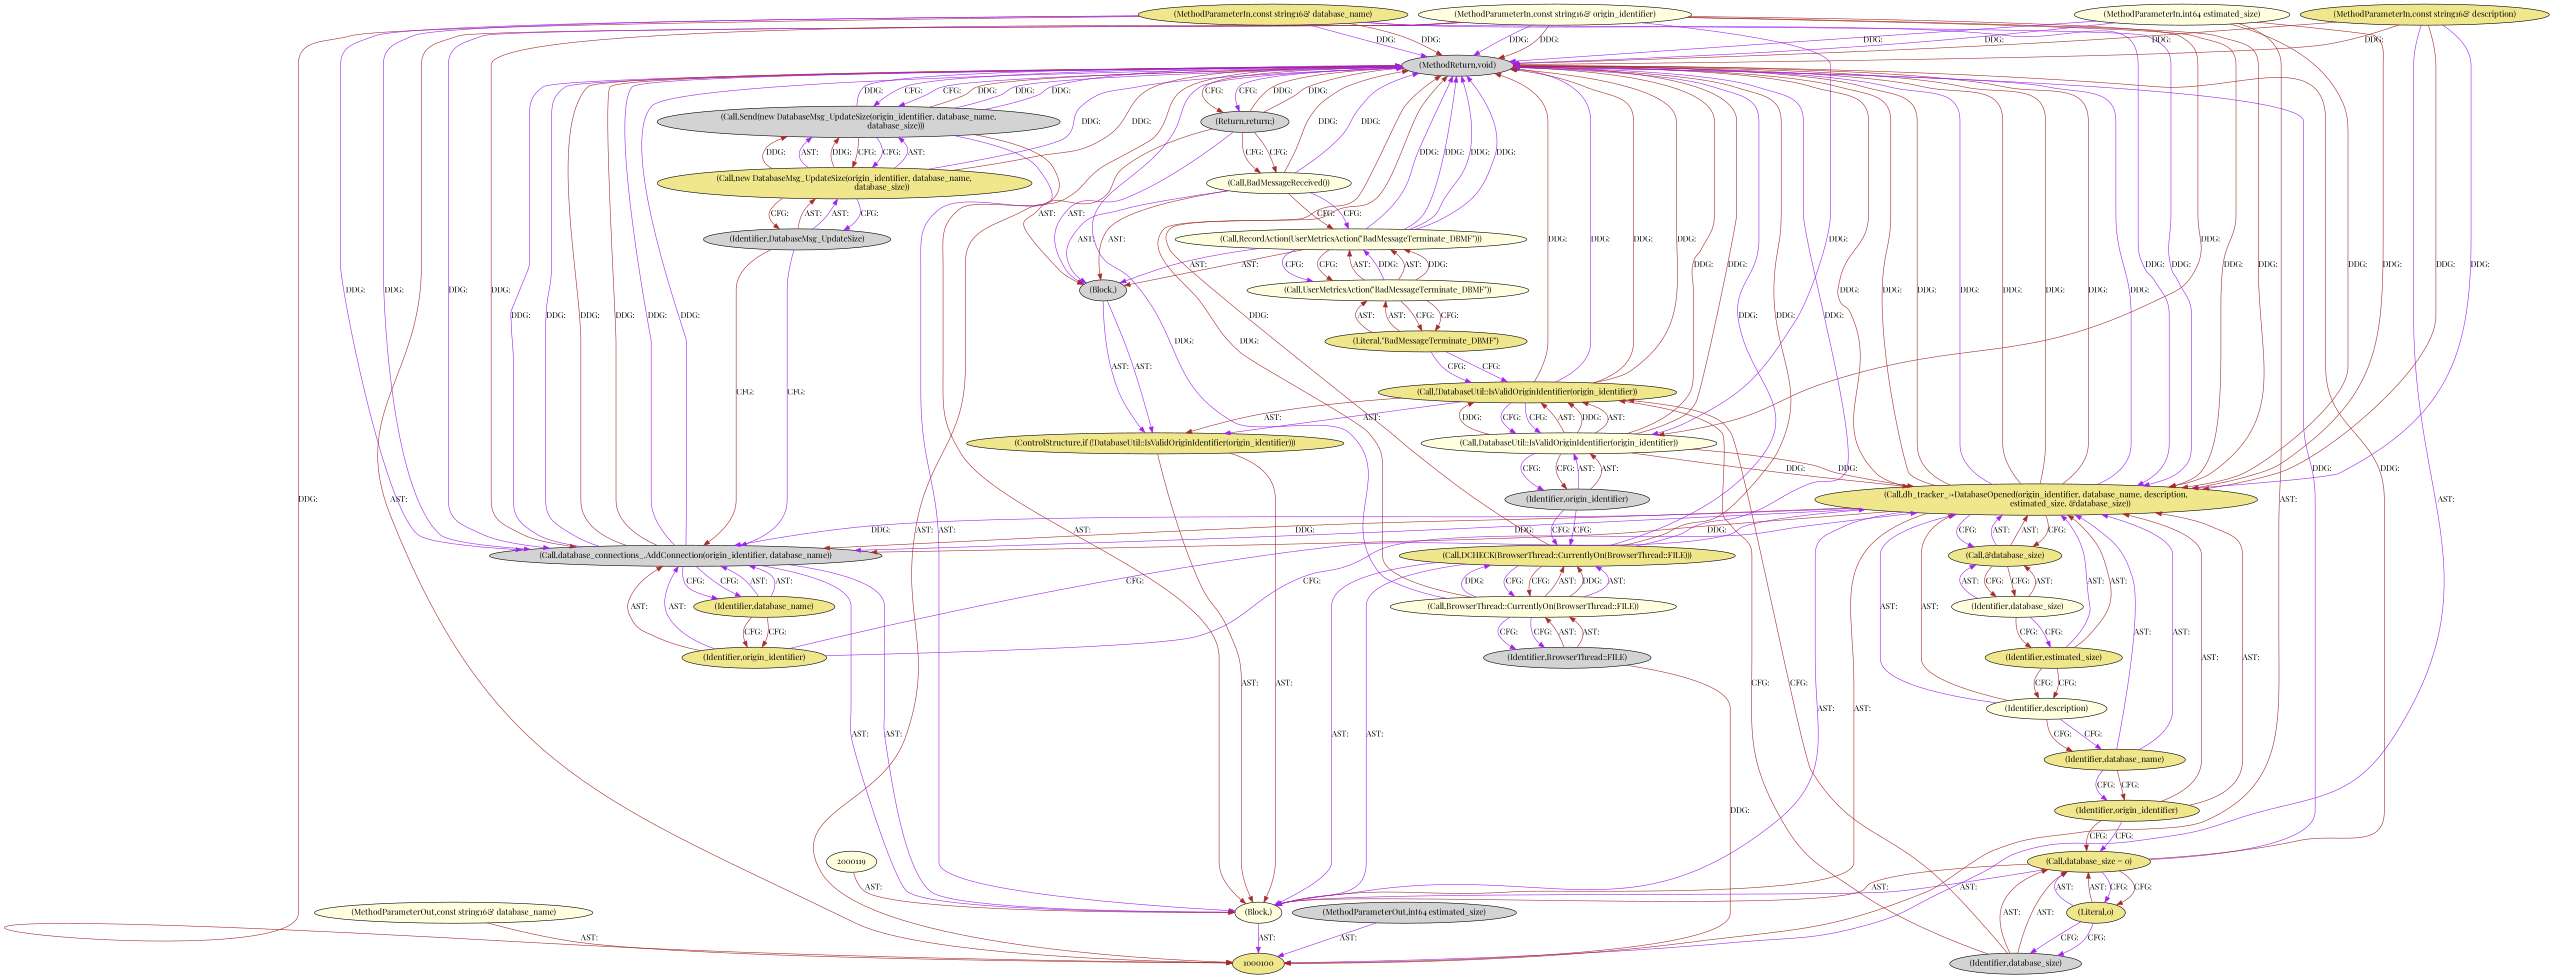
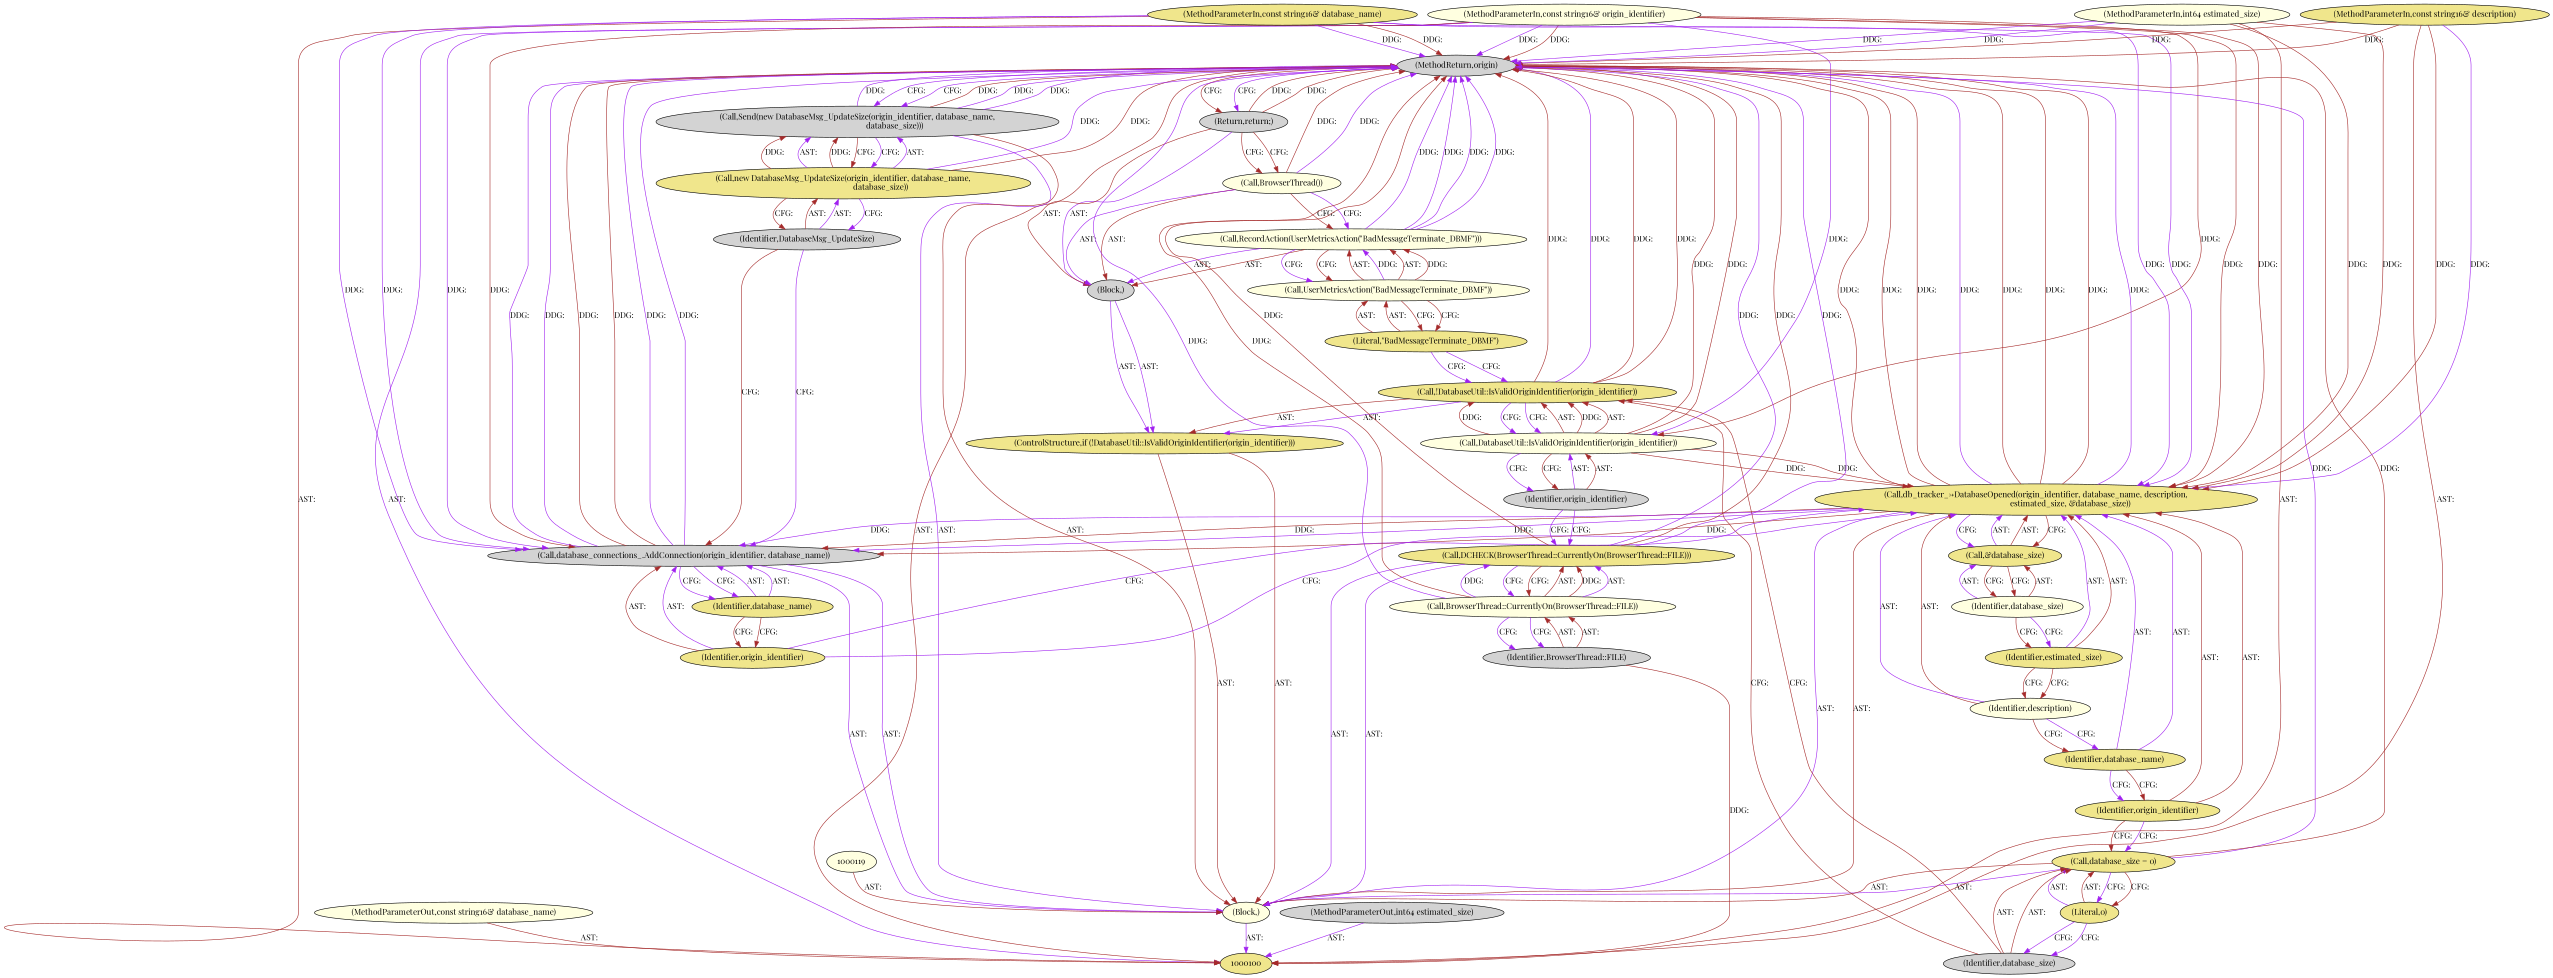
(1458, 66) -> (1456, 66)
(1279, 183) -> (1282, 183)
(421, 273) -> (420, 263)
(309, 500) -> (308, 500)
(2208, 828) -> (2204, 834)
(852, 862) -> (852, 862)
